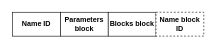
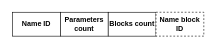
(84, 24) -> (84, 24)
(132, 24) -> (132, 24)
